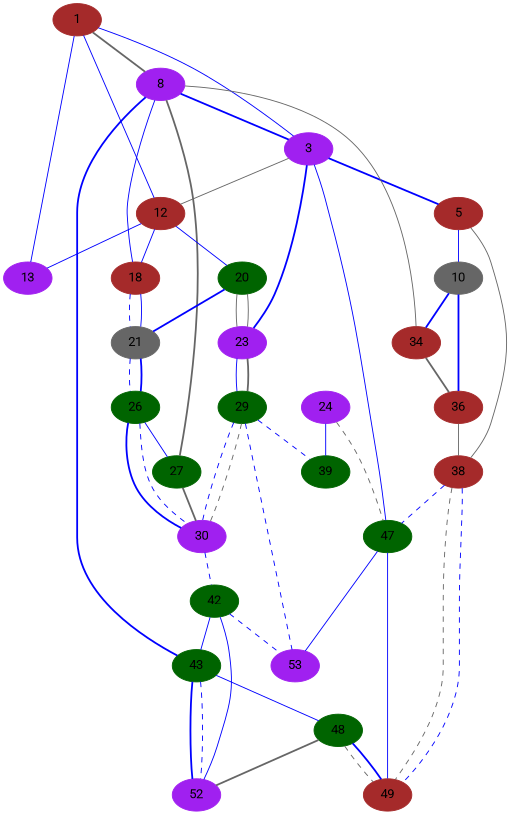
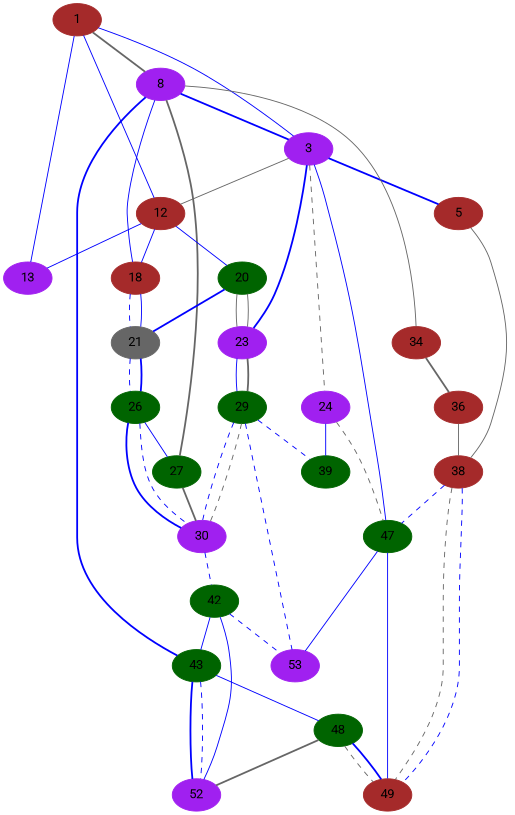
none -> (317, 278)
(458, 278) -> none
